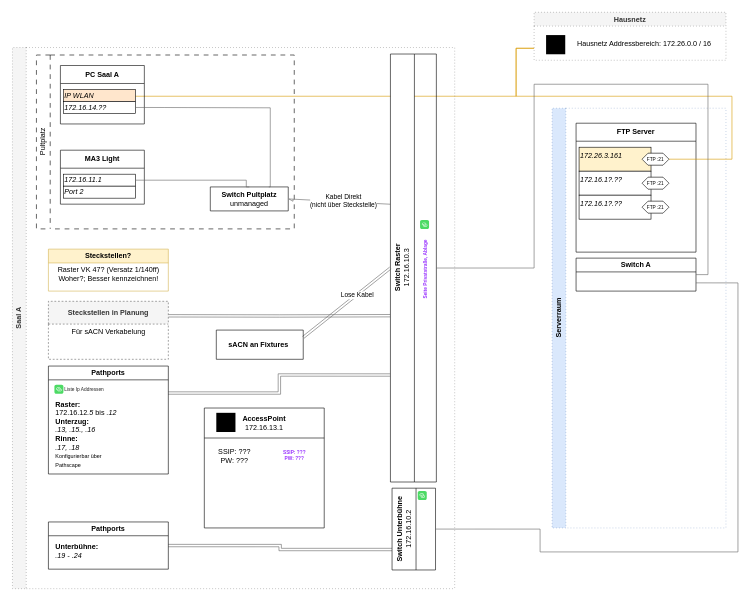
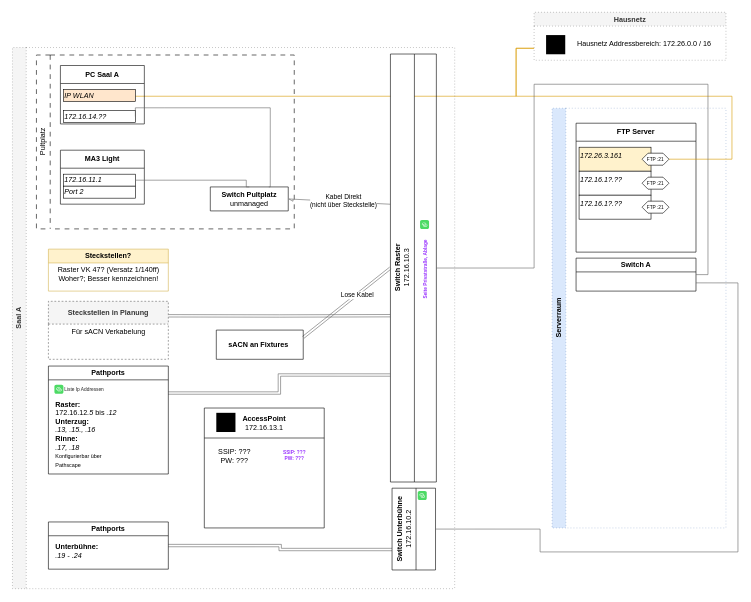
(99, 108) -> (99, 117)
